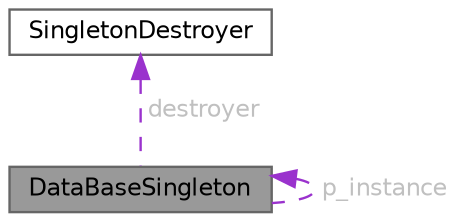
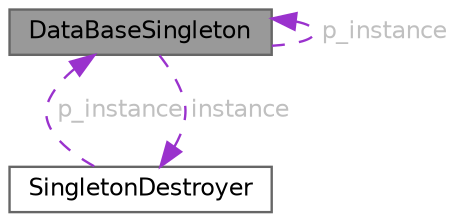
(200, 111) -> (237, 111)
none -> (49, 123)
